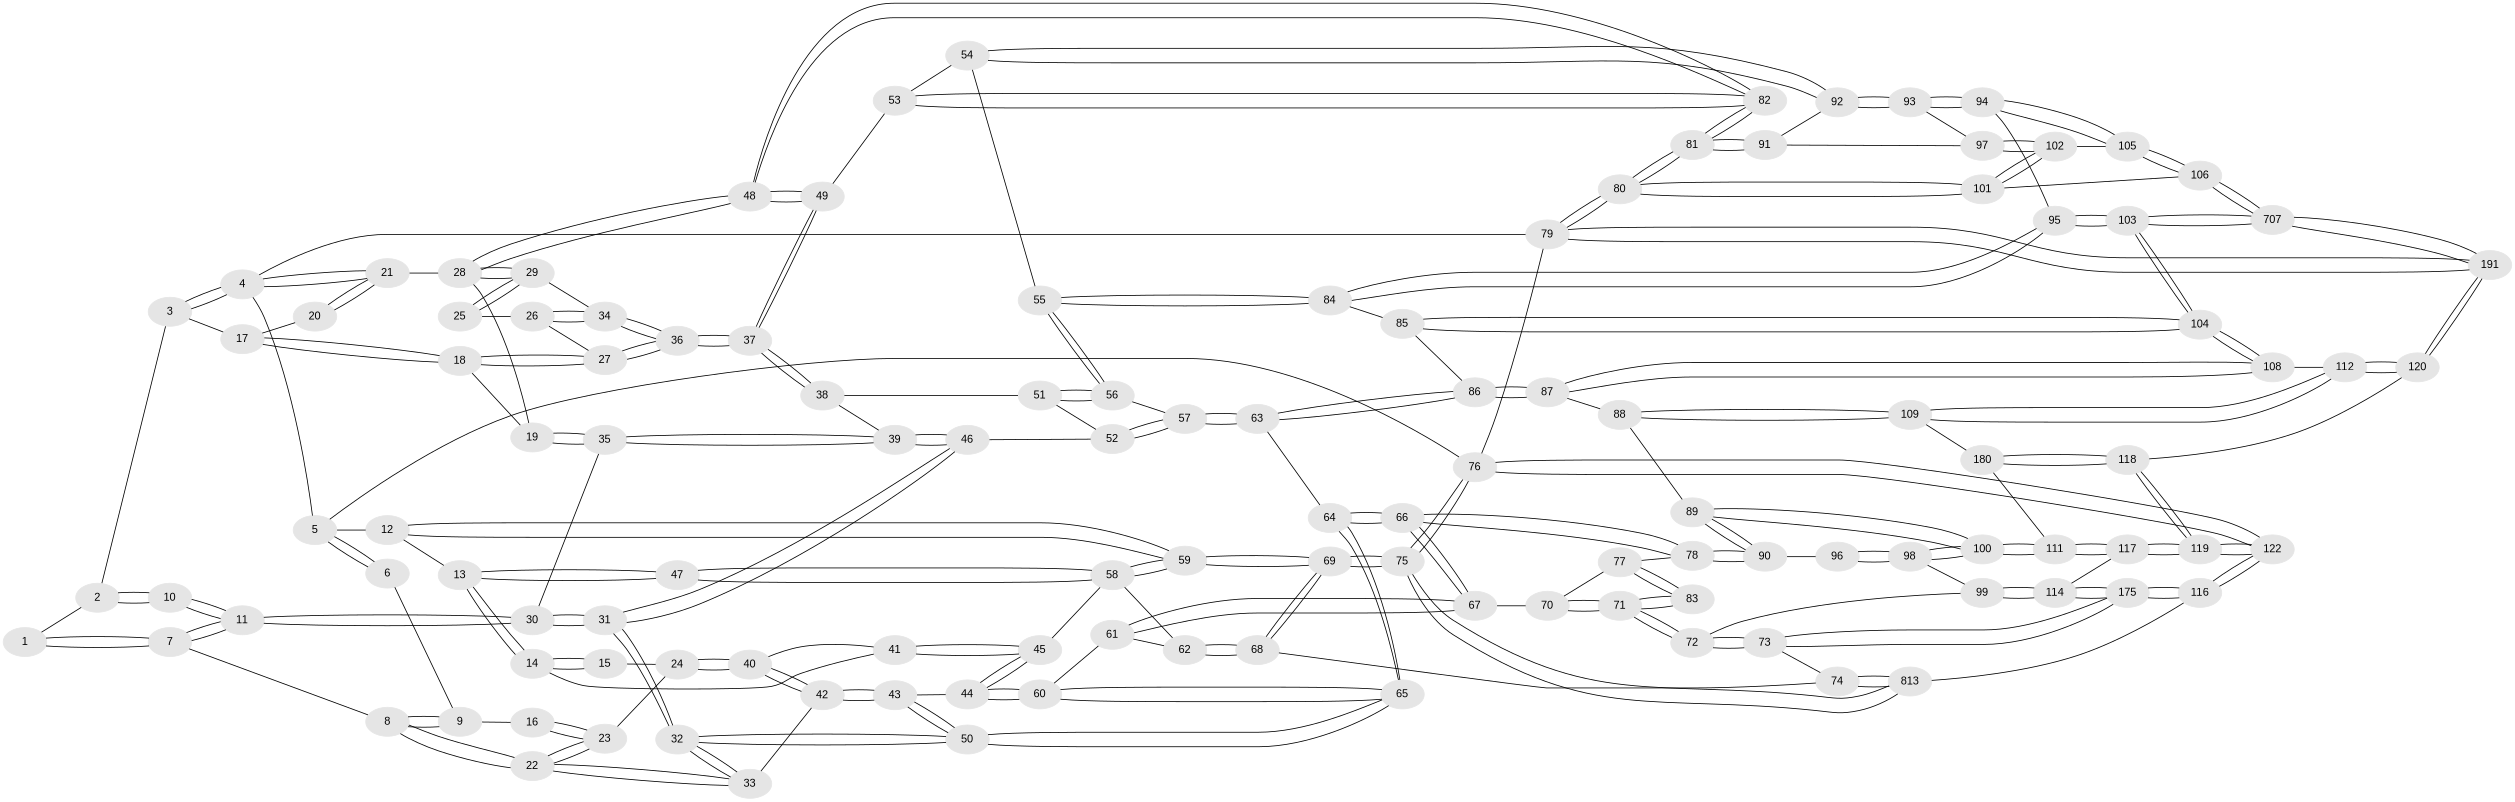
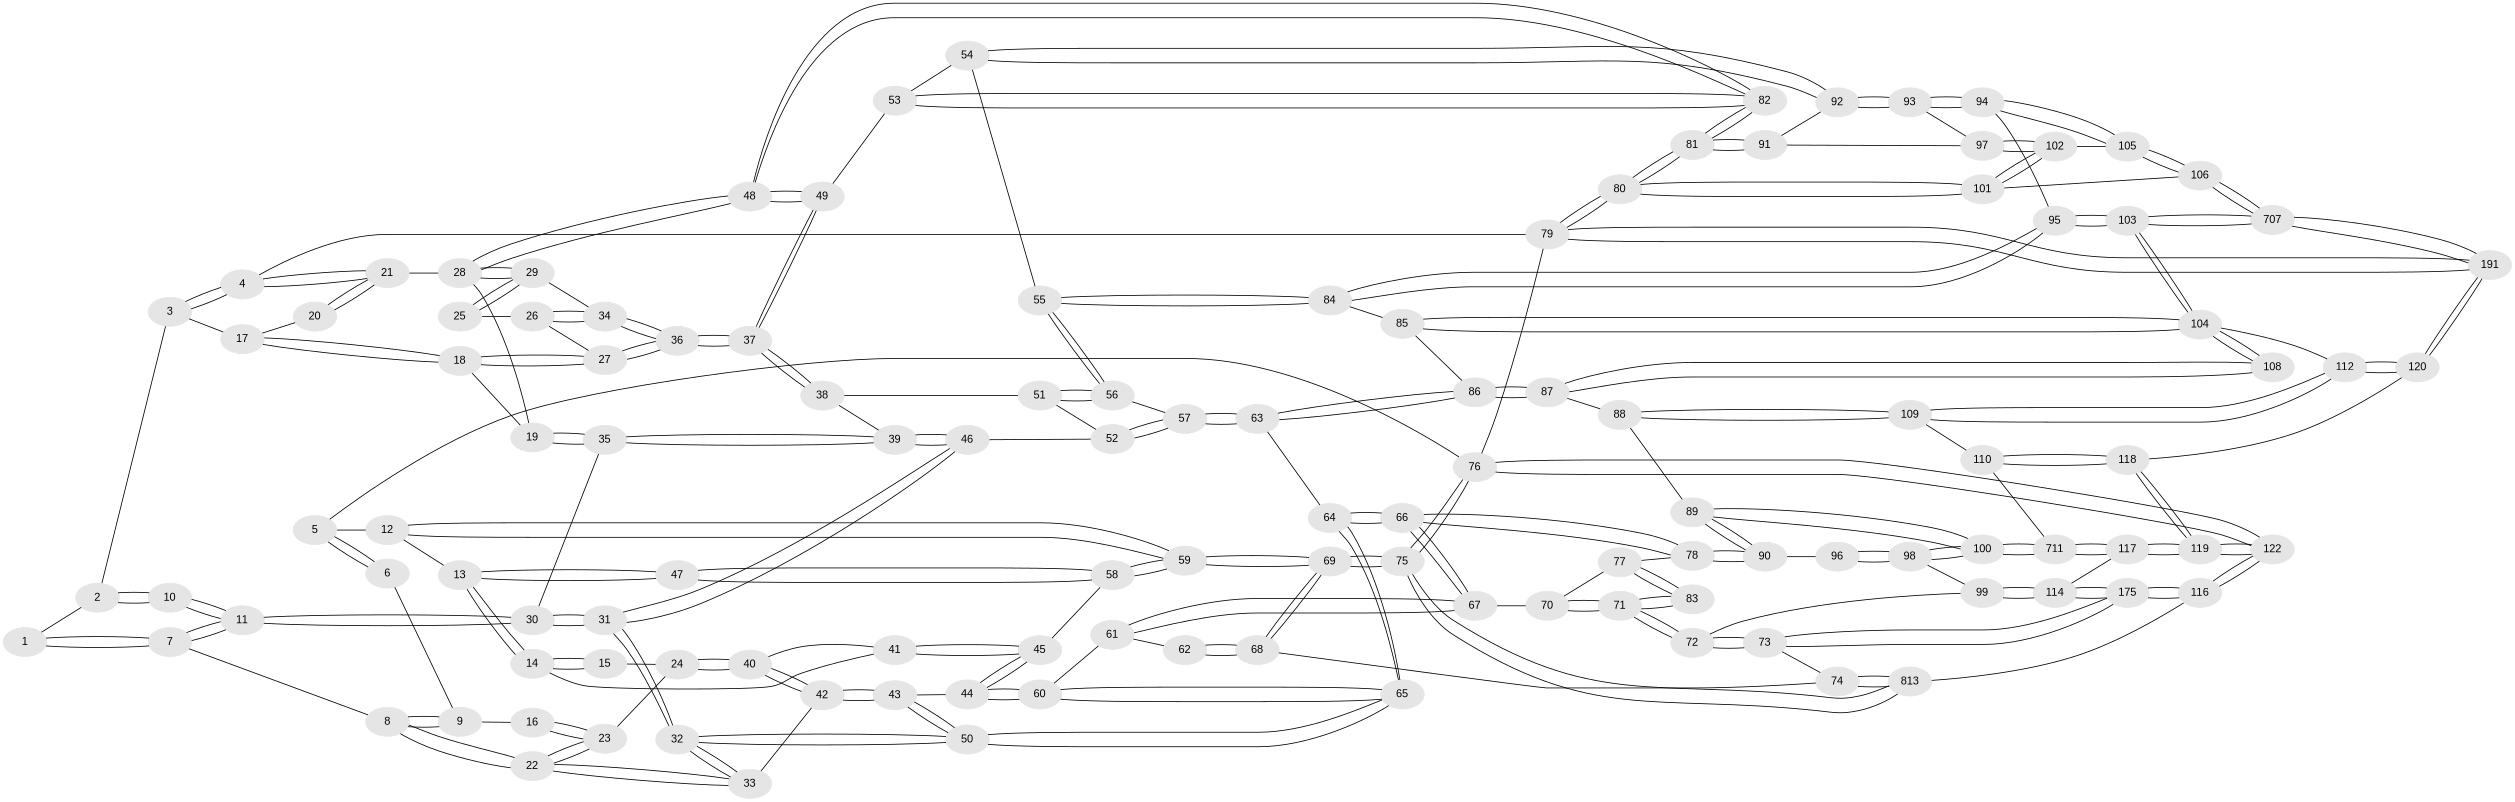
(2309, 367) -> (2275, 340)
(292, 404) -> none
(1982, 460) -> (1982, 460)
(2055, 549) -> (2055, 549)
(1149, 612) -> none
